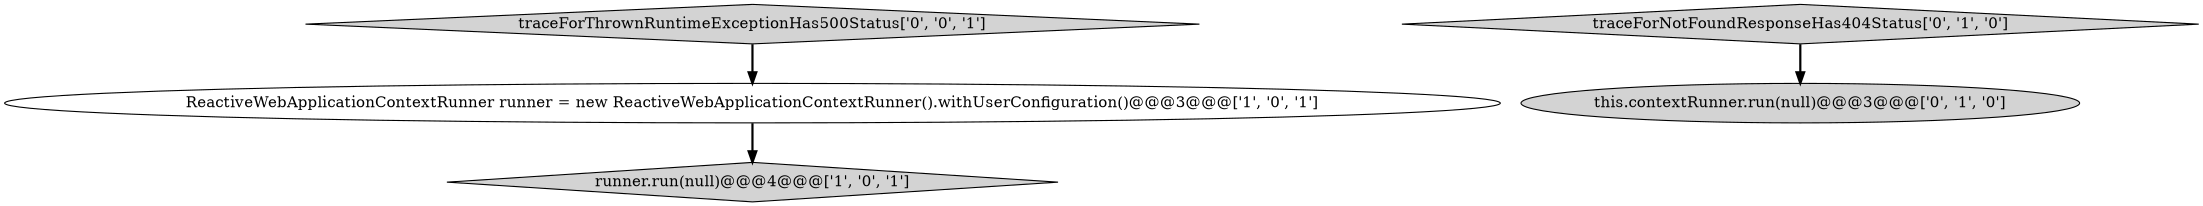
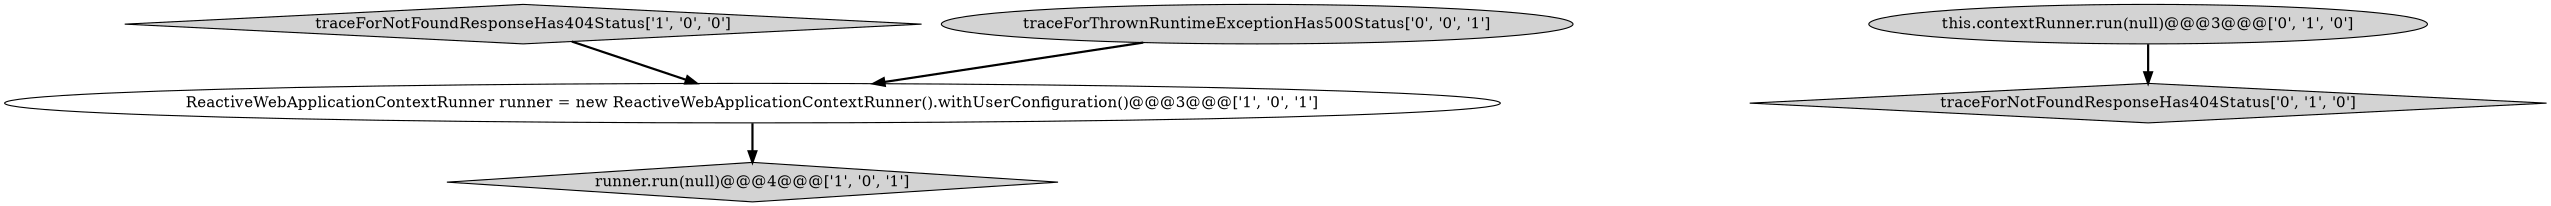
none -> (523, 24)
(752, 24) -> (1257, 24)
(1800, 58) -> (2148, 58)
